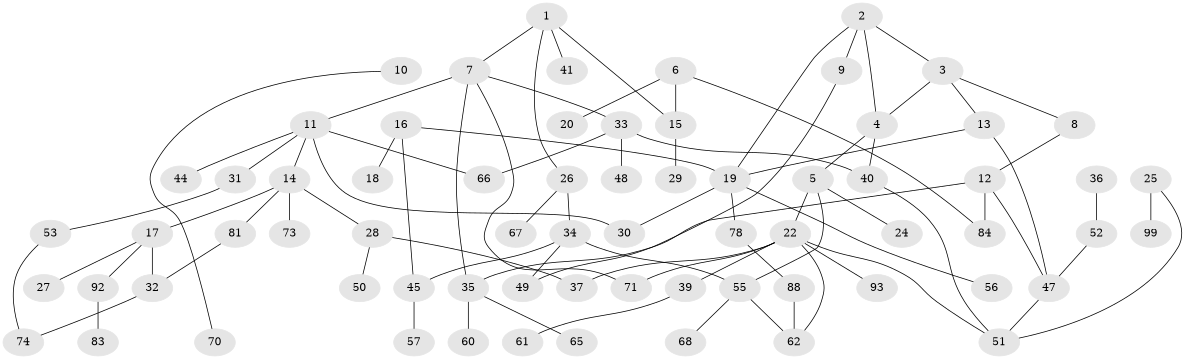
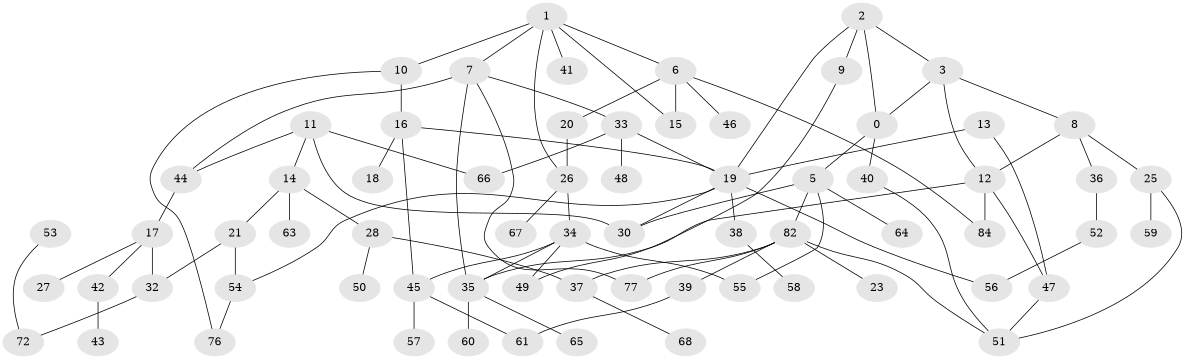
none -> (474, 44)
none -> (611, 44)
(390, 98) -> (315, 101)
none -> (401, 98)
(963, 98) -> (952, 126)
none -> (730, 125)
(877, 125) -> (877, 125)
(739, 152) -> (676, 152)
none -> (1086, 152)
none -> (1113, 152)
none -> (567, 154)
(235, 179) -> none
(676, 179) -> none
none -> (717, 203)
(222, 209) -> (169, 203)
(235, 234) -> (235, 234)
(290, 234) -> (290, 234)
(736, 234) -> (736, 234)
(790, 234) -> (790, 234)
(902, 234) -> (902, 234)
(1151, 234) -> (1151, 234)
none -> (521, 260)
(1073, 261) -> (1048, 259)
(98, 288) -> (98, 288)
none -> (235, 288)
(631, 288) -> (631, 288)
(794, 288) -> (794, 288)
(877, 288) -> (877, 288)
none -> (463, 312)
(713, 315) -> (631, 315)
(23, 342) -> (23, 342)
(98, 342) -> (98, 342)
(215, 342) -> (215, 342)
(794, 342) -> none
